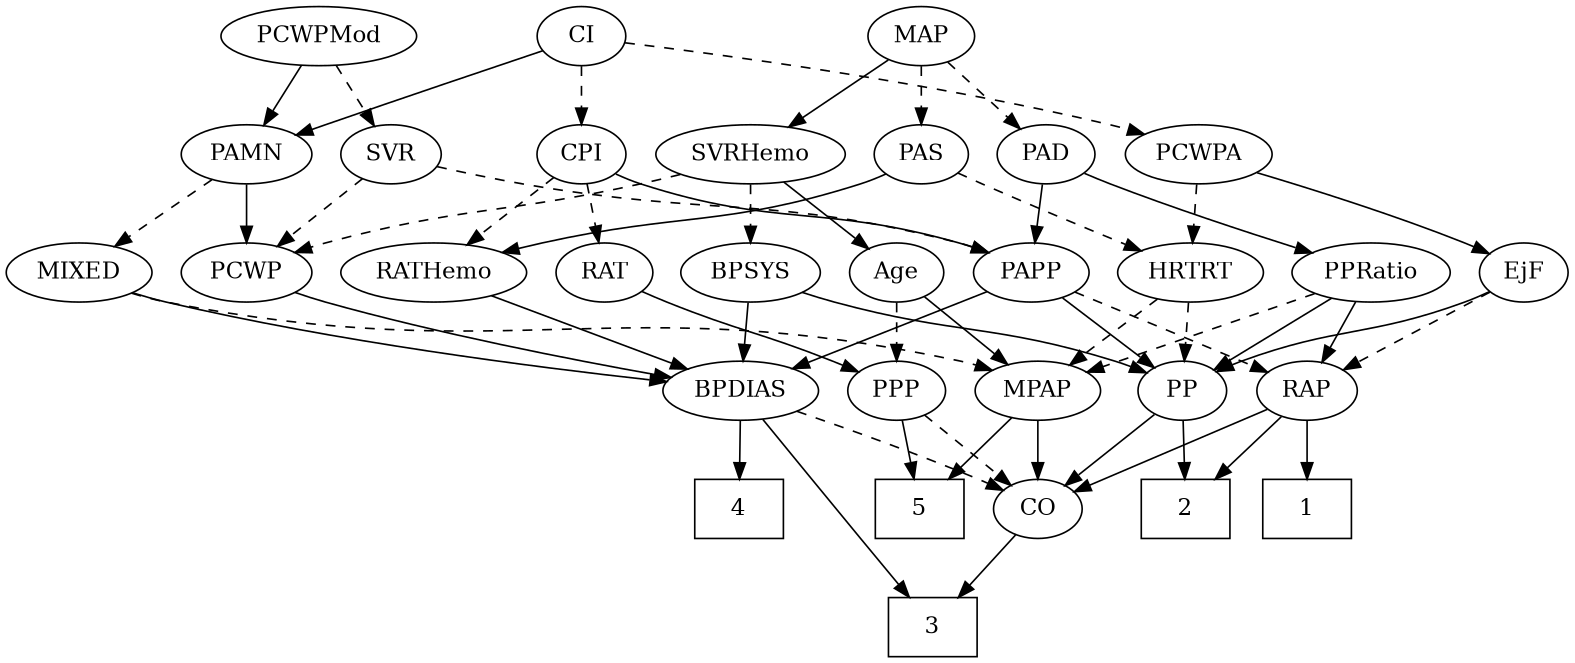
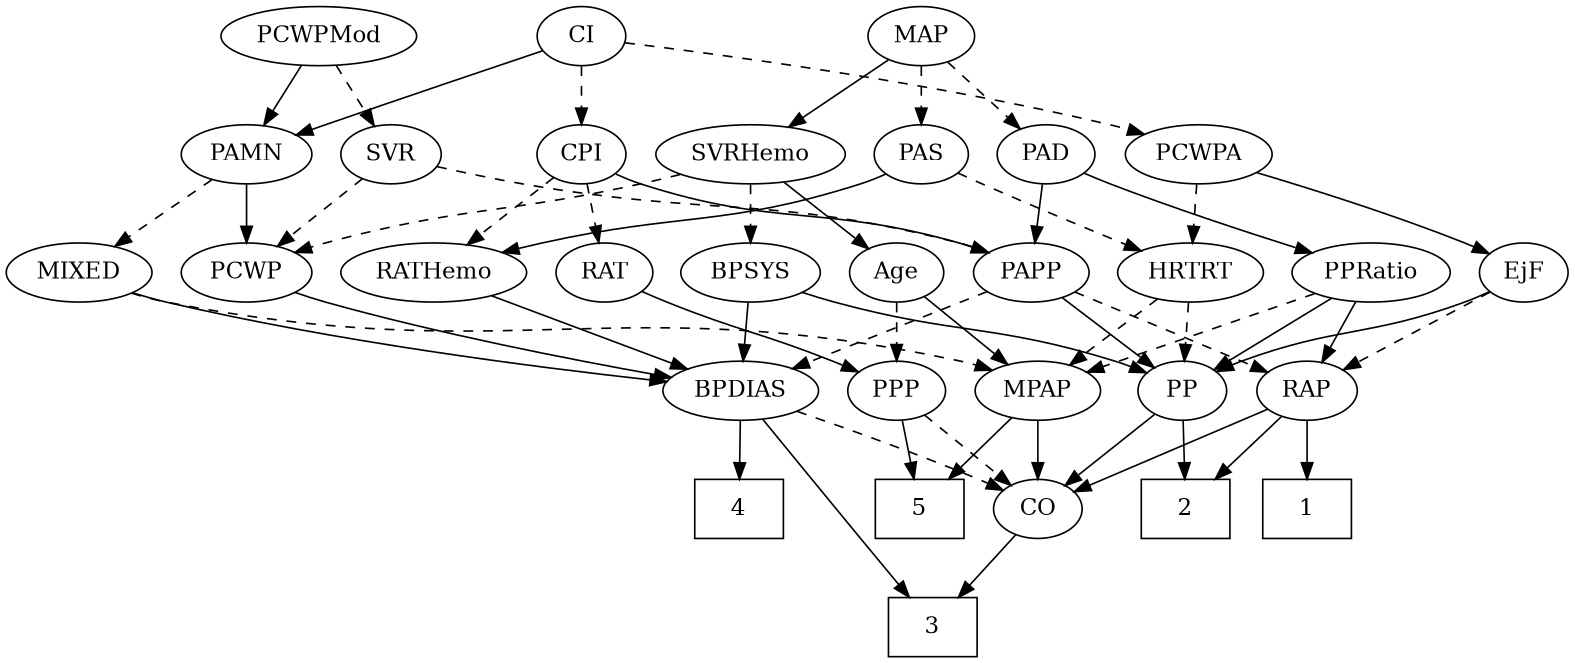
(884, 332) -> (884, 332)
